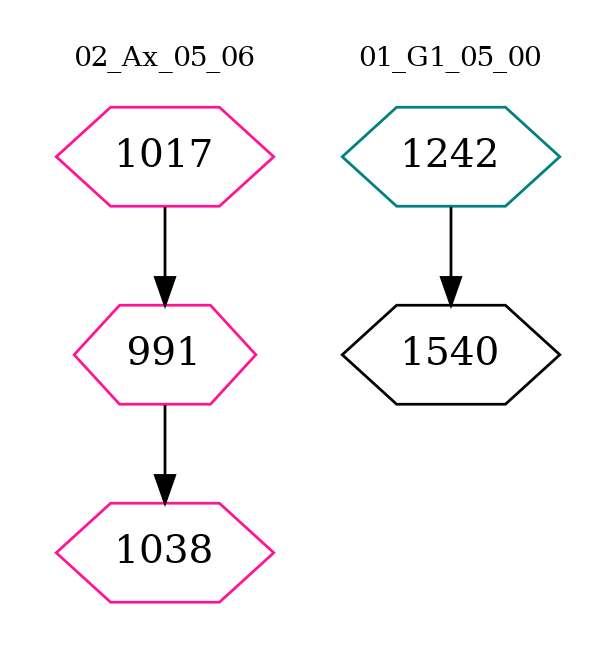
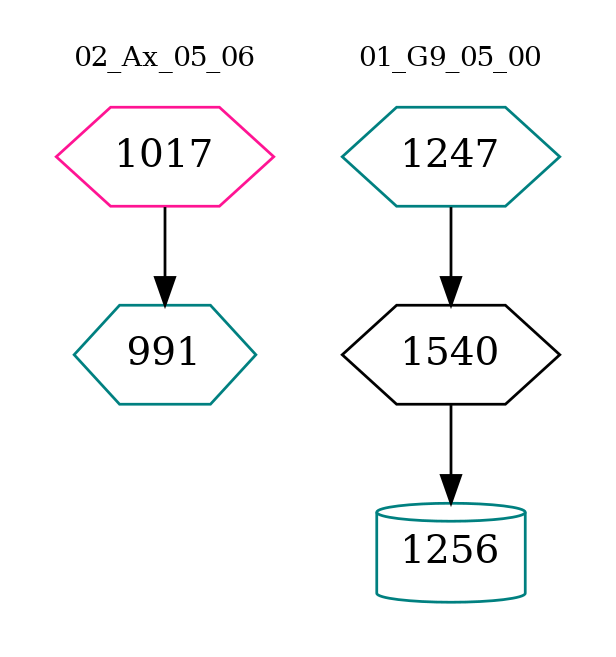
(451, 59) -> (451, 59)
(451, 157) -> (451, 157)
(165, 355) -> (165, 355)
(165, 553) -> none
none -> (451, 553)
